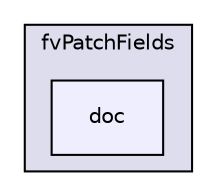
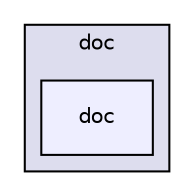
(108, 44) -> (97, 44)
